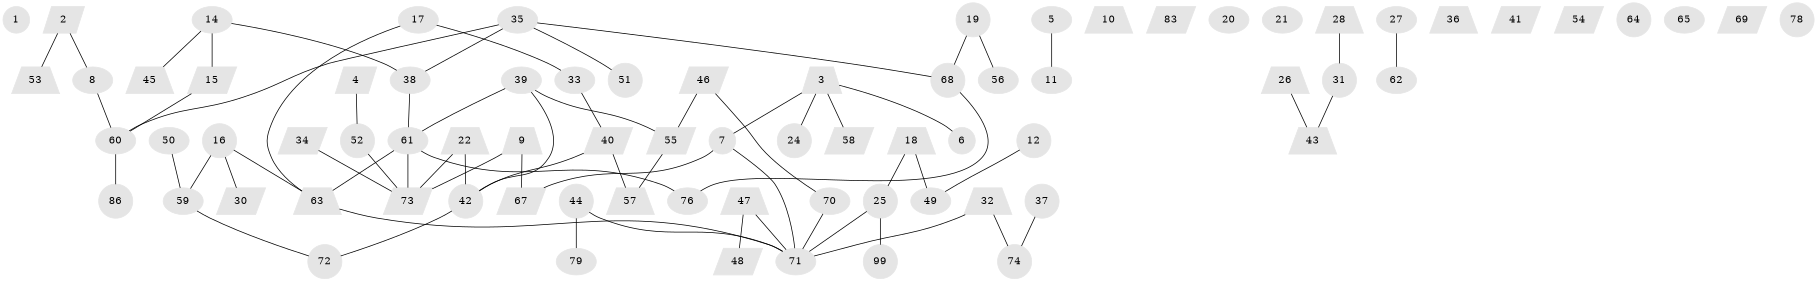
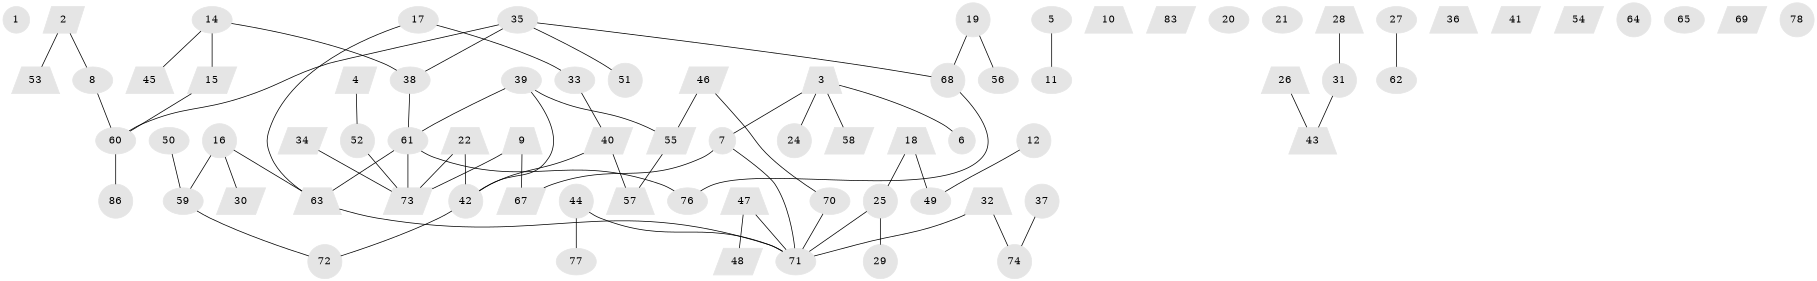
(576, 262) -> (576, 262)
(880, 262) -> (880, 262)
